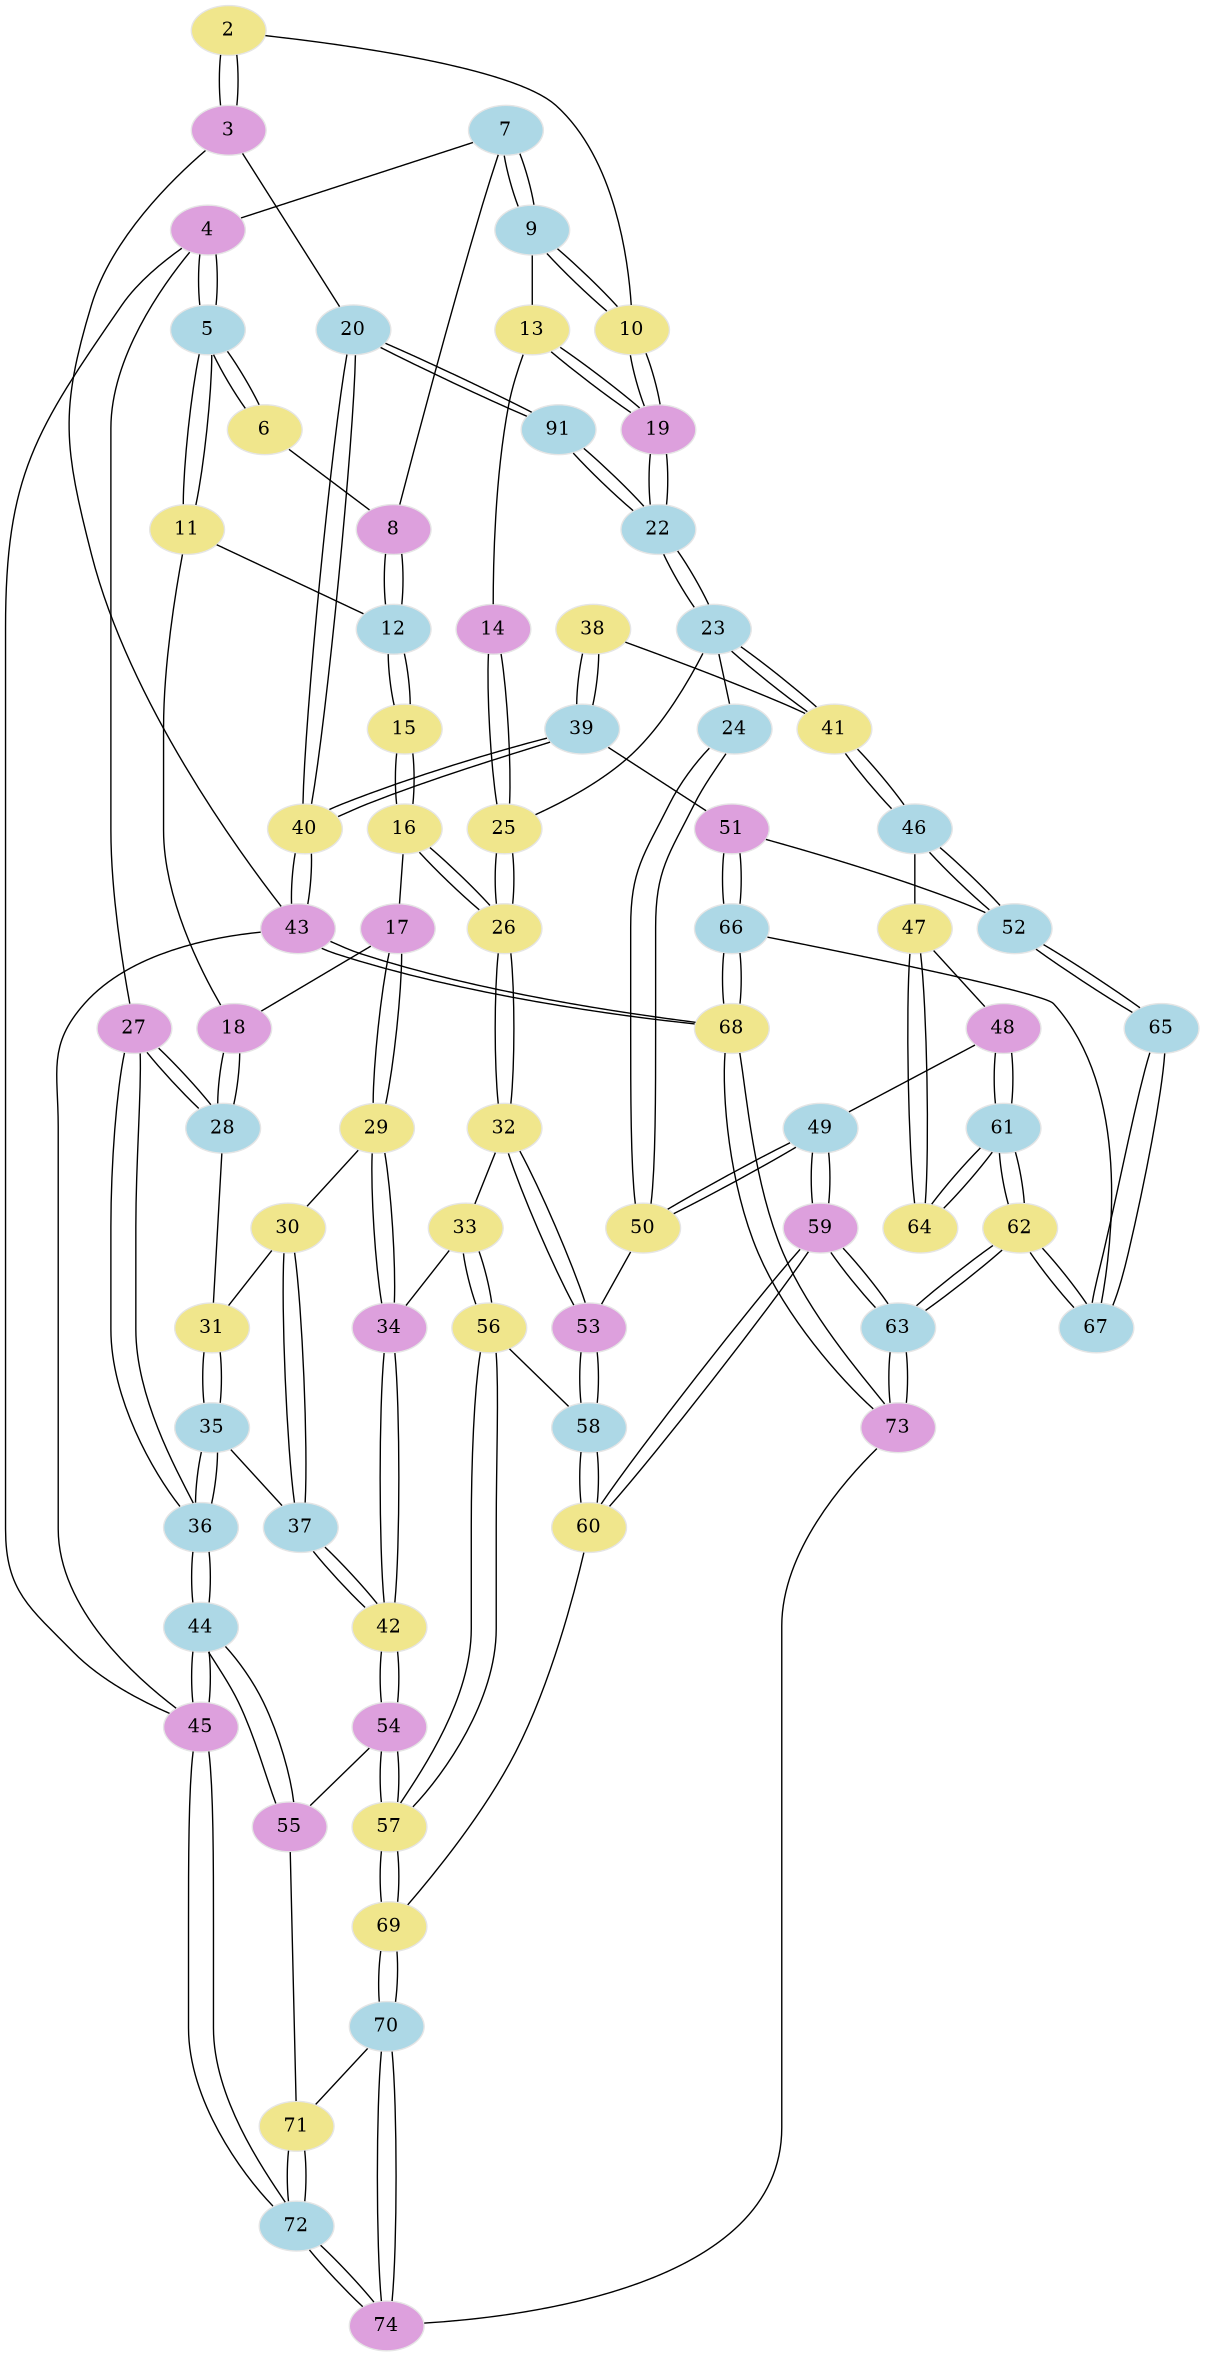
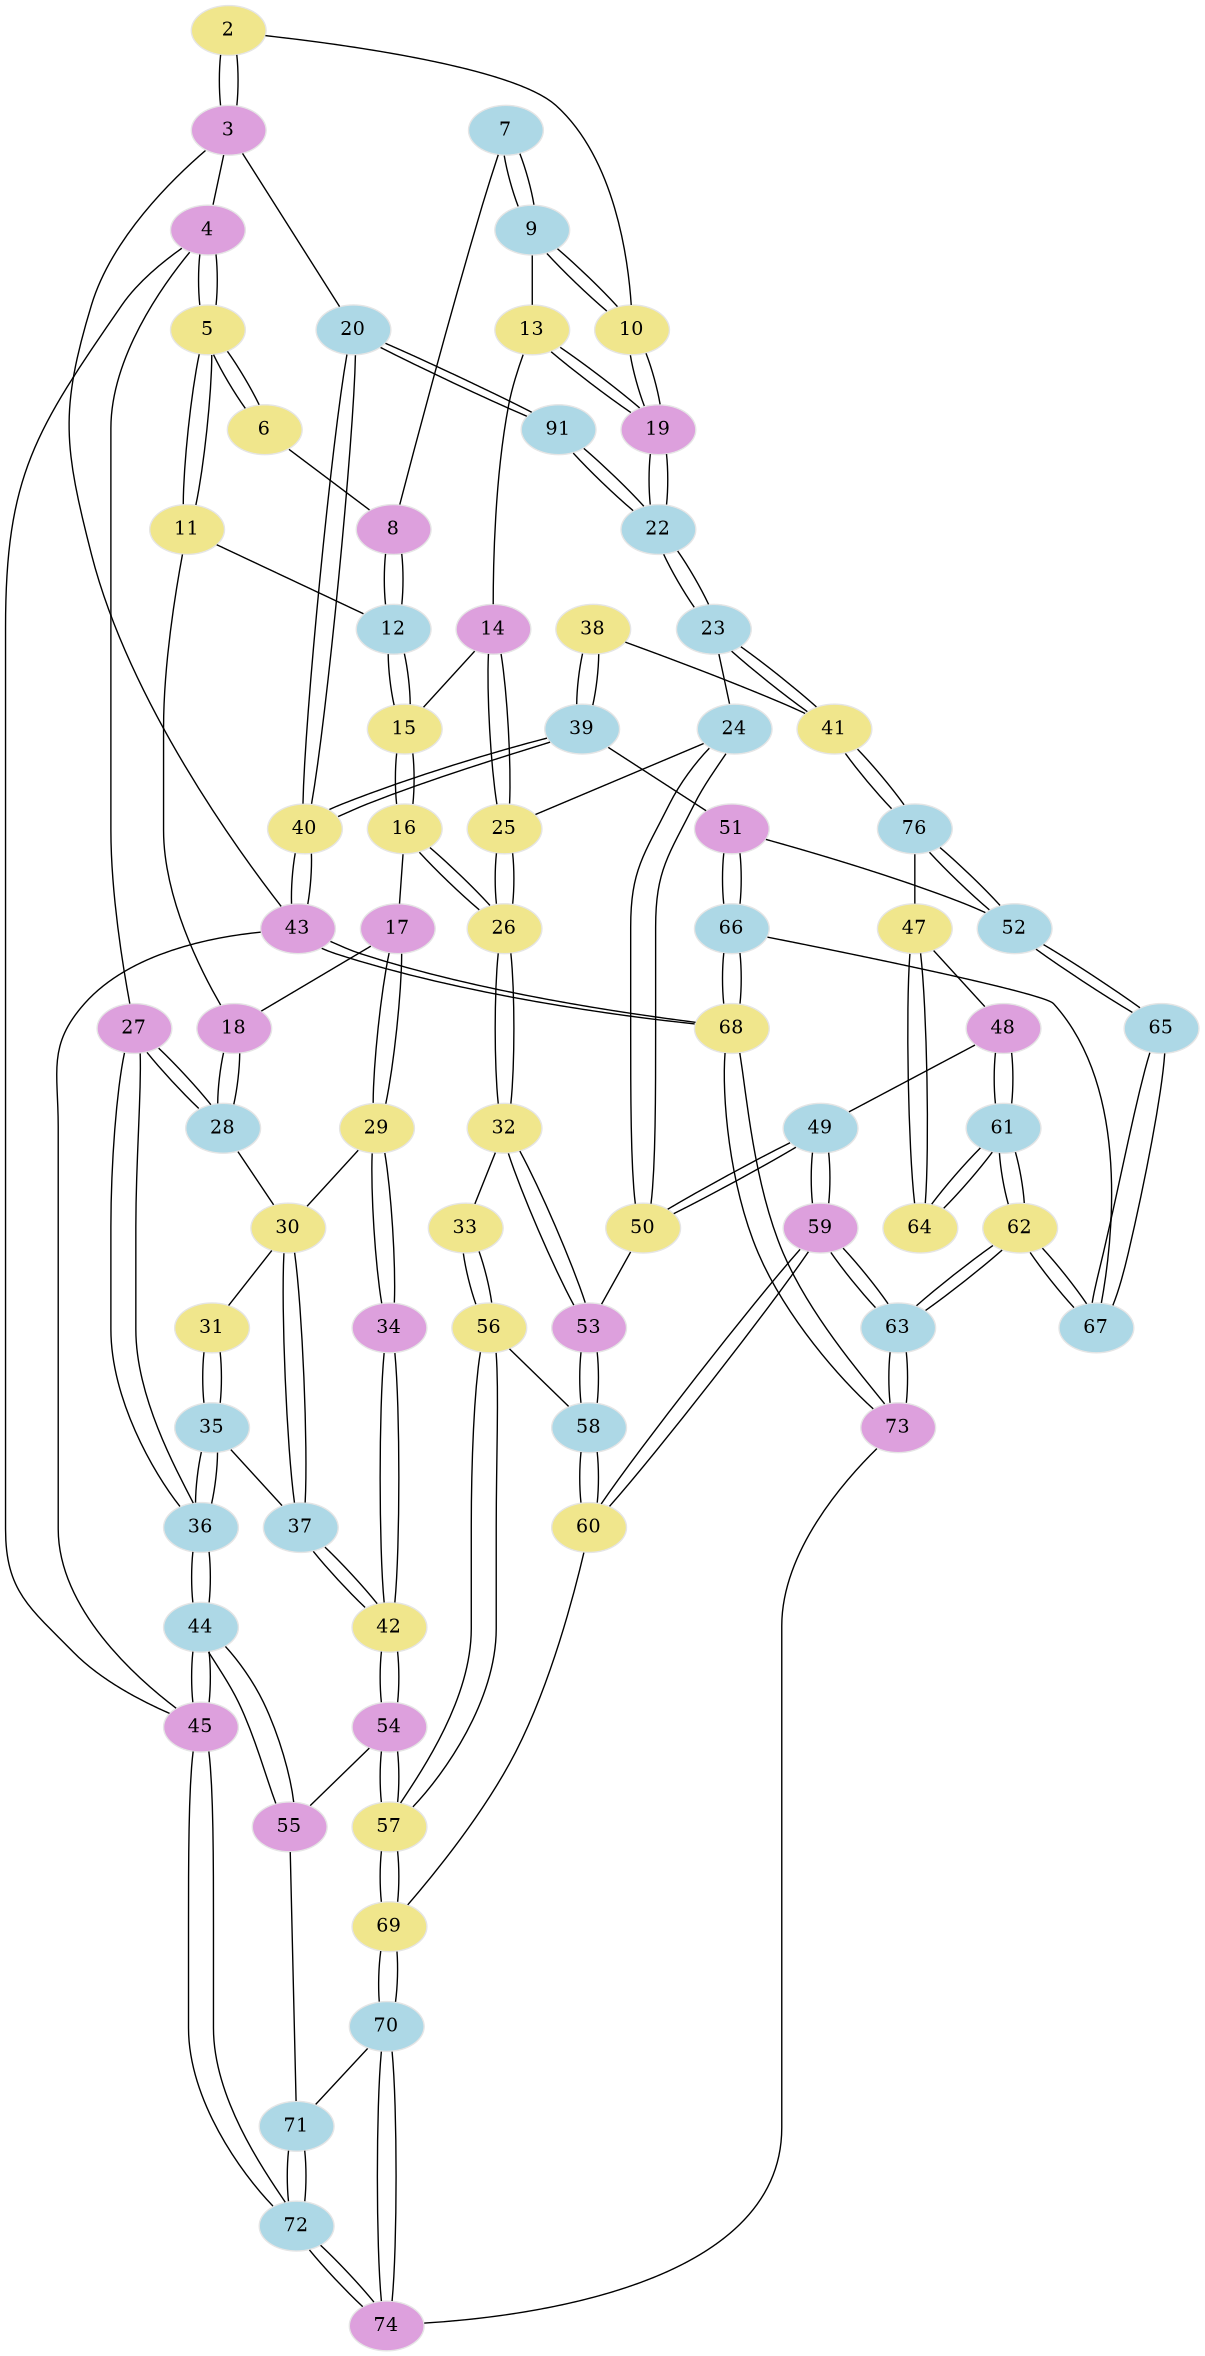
(357, 180) -> (218, 180)
(208, 330) -> (208, 330)
none -> (449, 679)
(635, 751) -> (620, 779)
(915, 829) -> (915, 829)
(218, 1228) -> (256, 1178)
(428, 1278) -> none
(297, 2126) -> (297, 2126)
